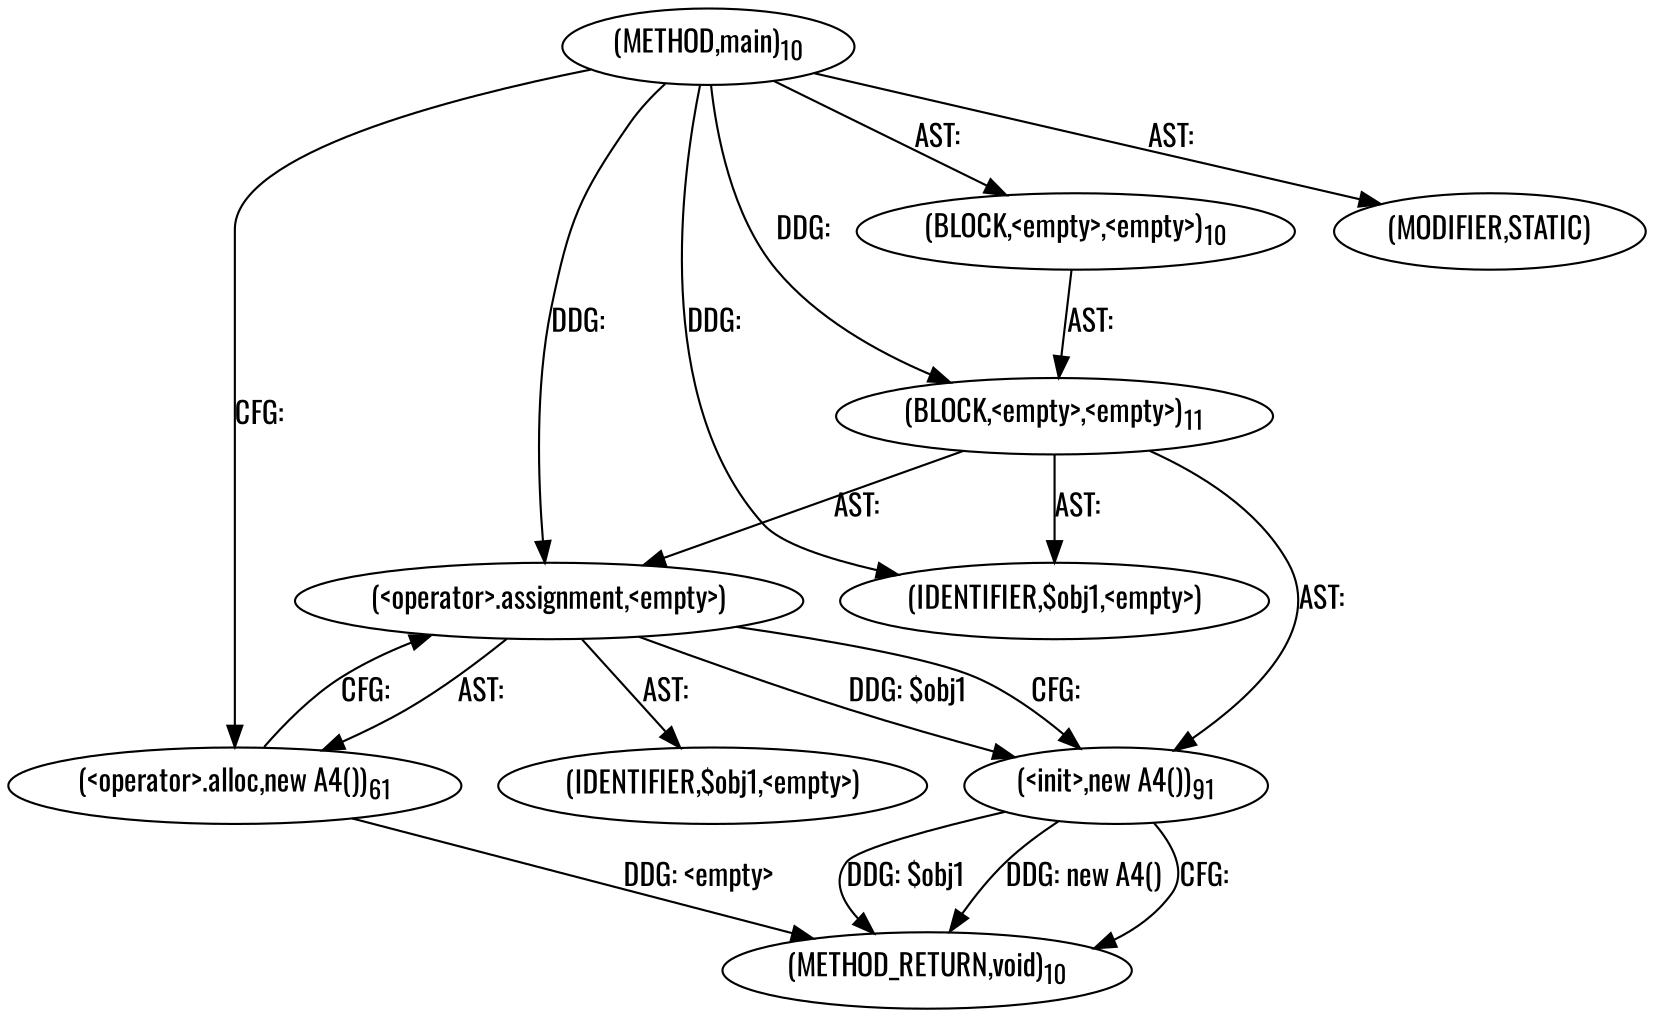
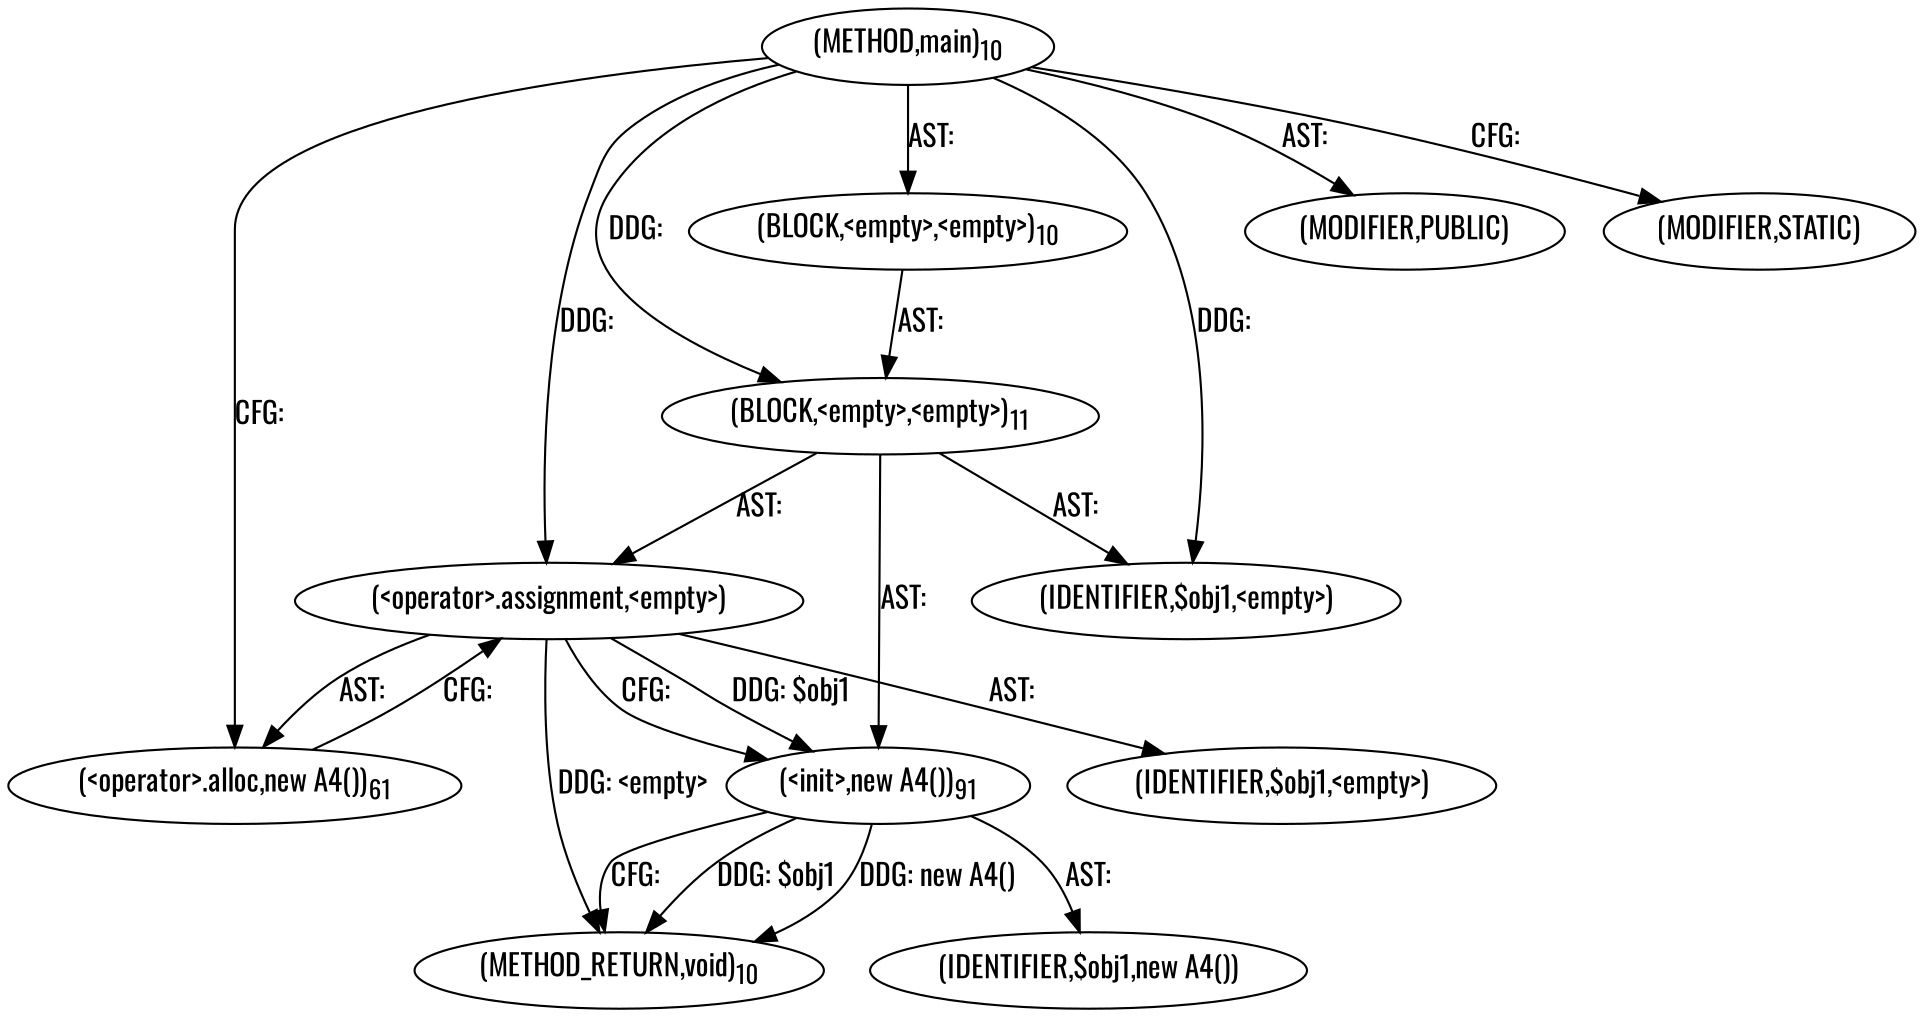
(1175, 139) -> (1499, 139)
none -> (1405, 231)
(572, 876) -> (550, 779)
none -> (1089, 970)
